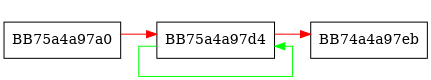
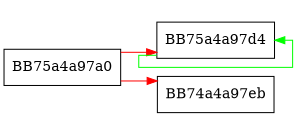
(288, 34) -> (134, 81)
